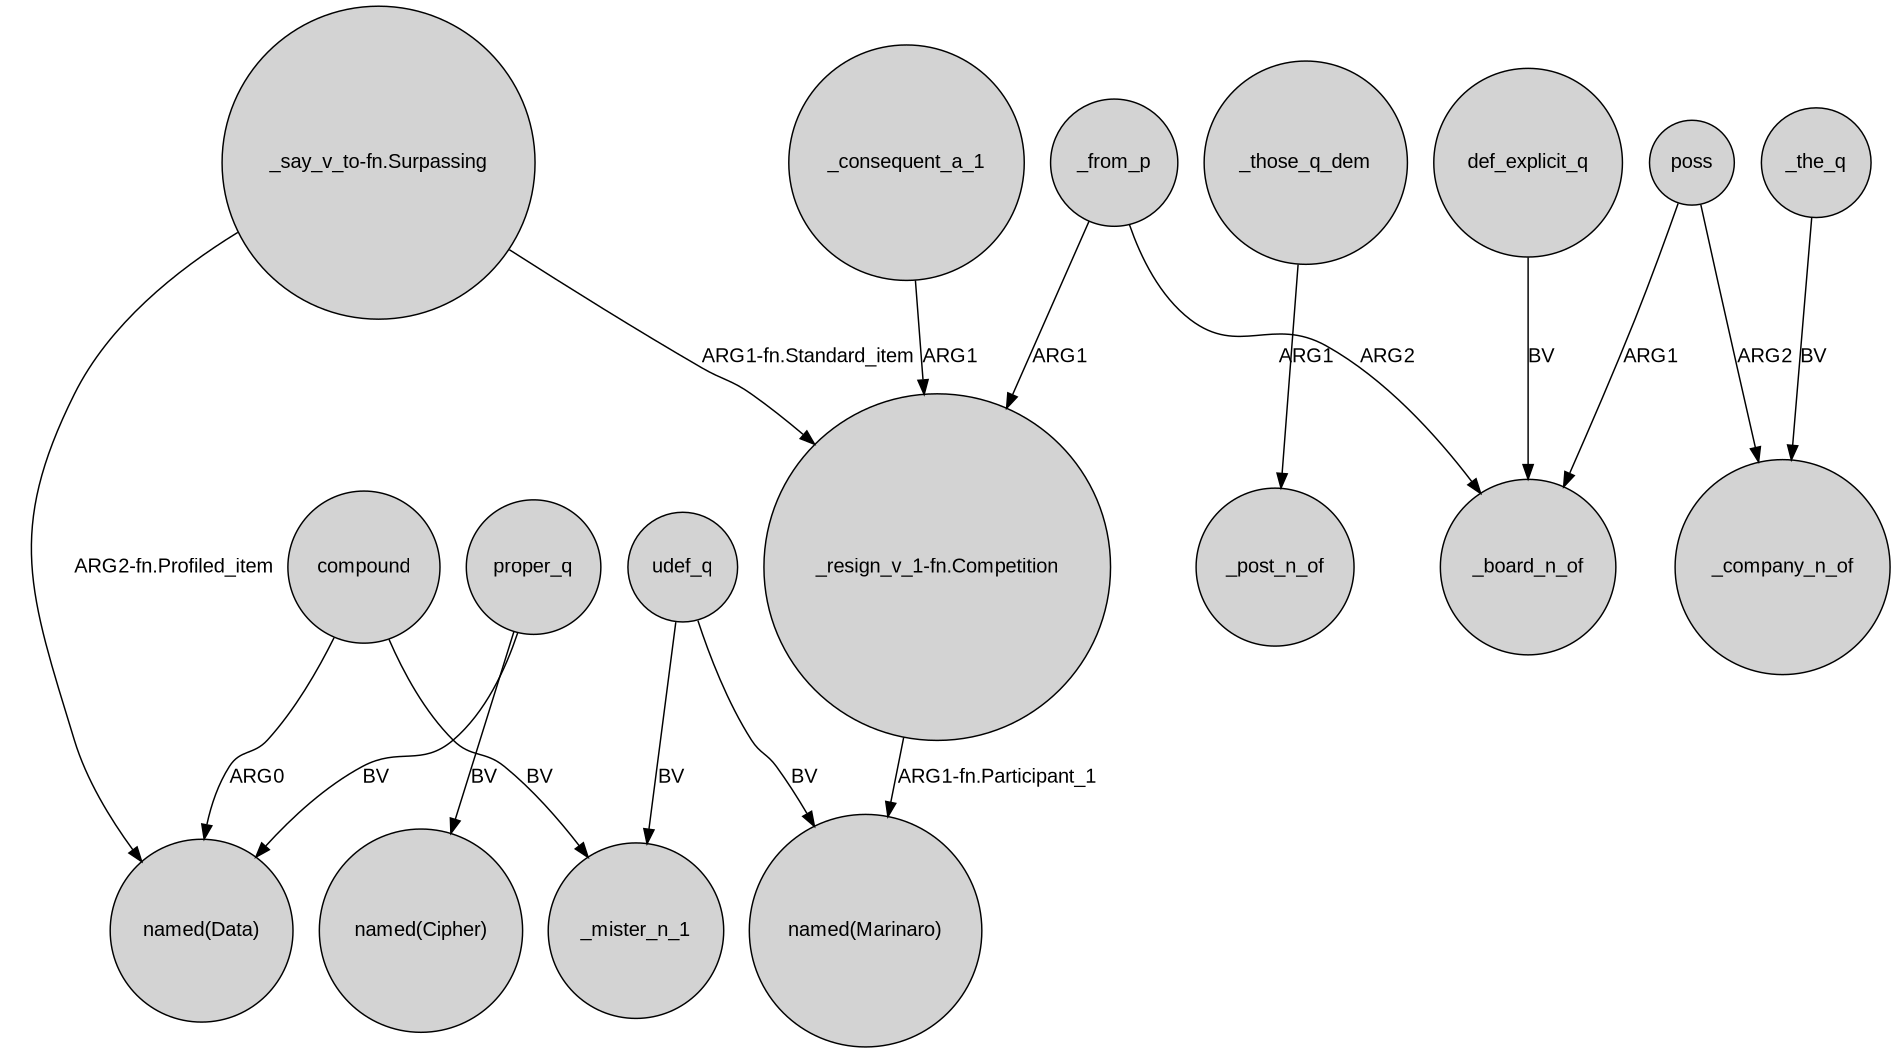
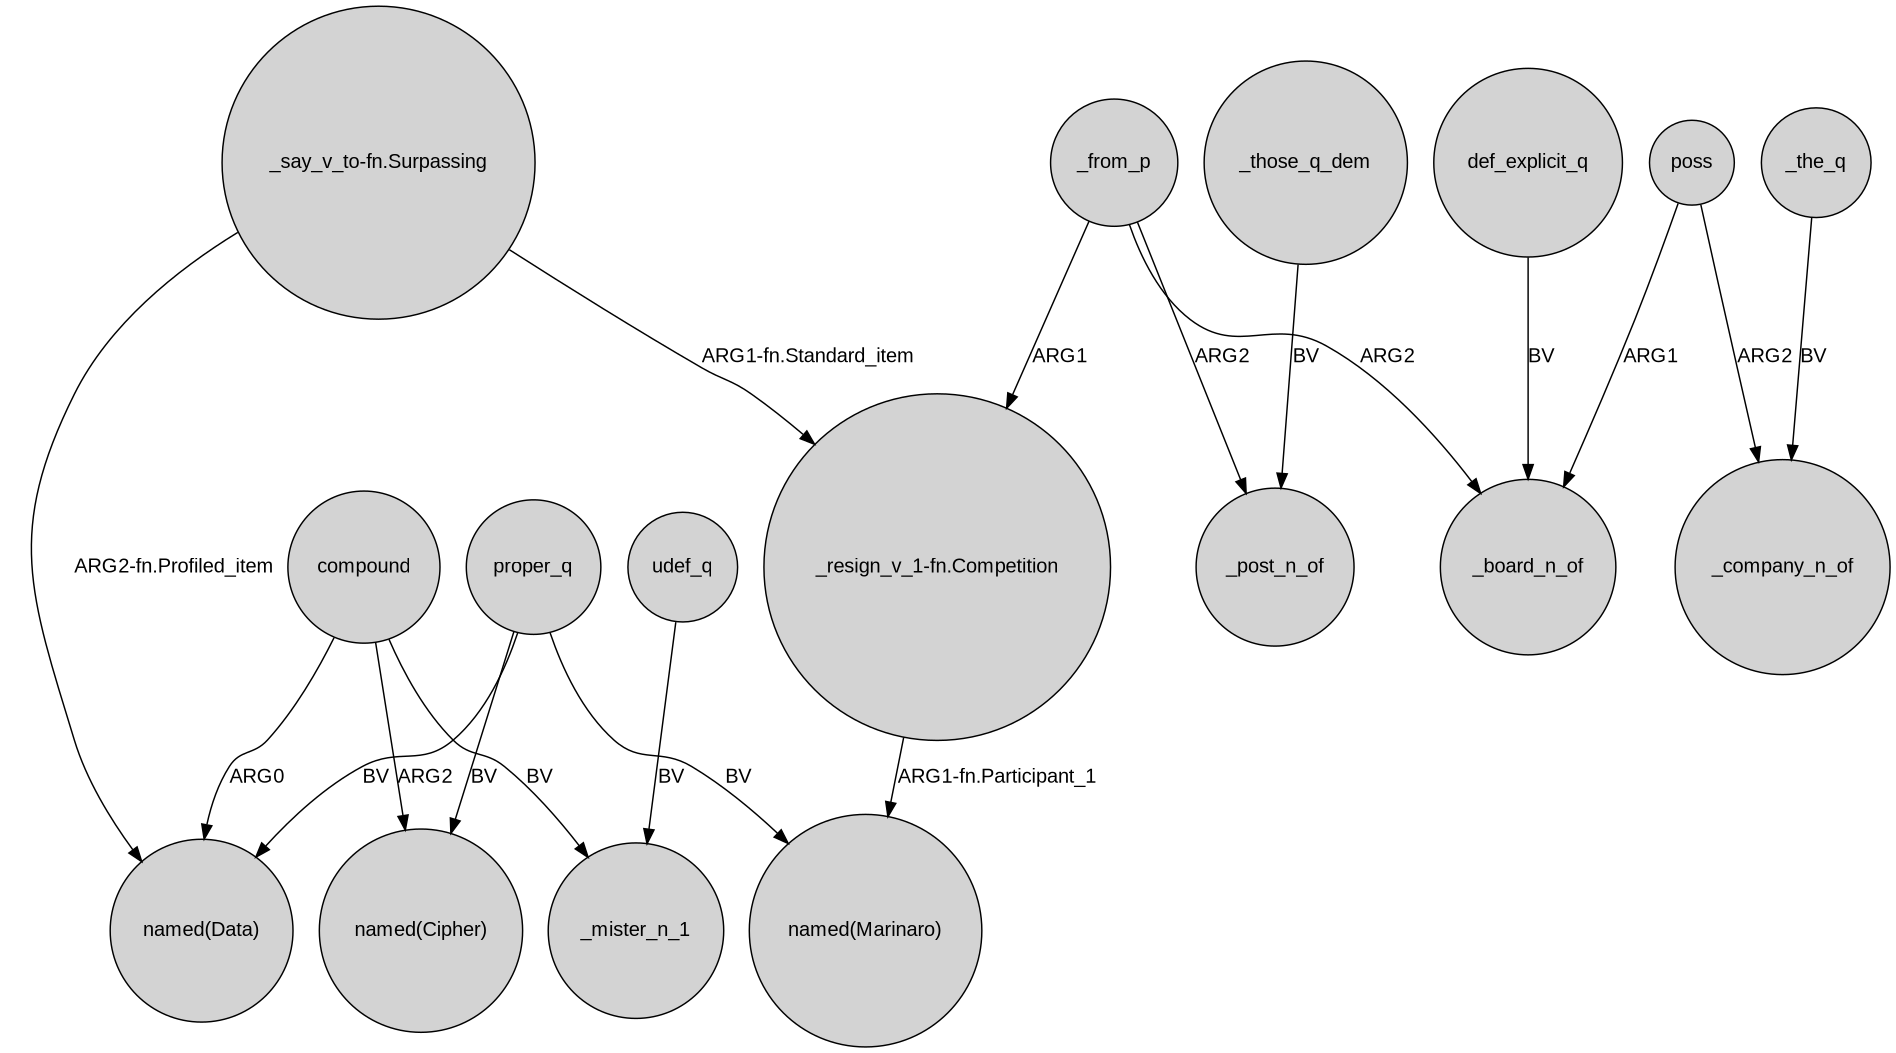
(907, 163) -> none
none -> (1189, 351)
(1307, 357) -> (1307, 357)
(742, 723) -> (643, 754)
none -> (389, 729)
